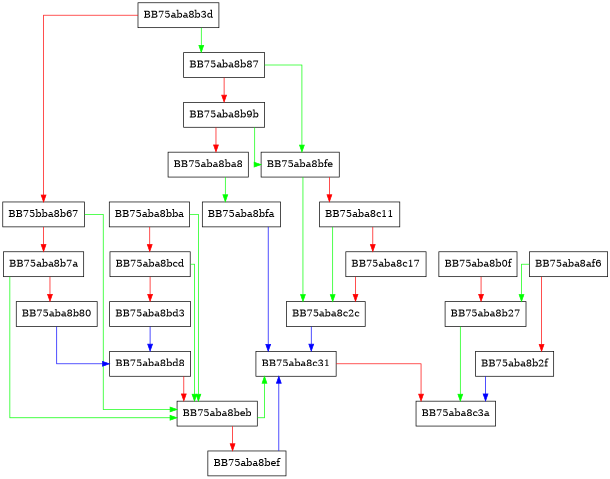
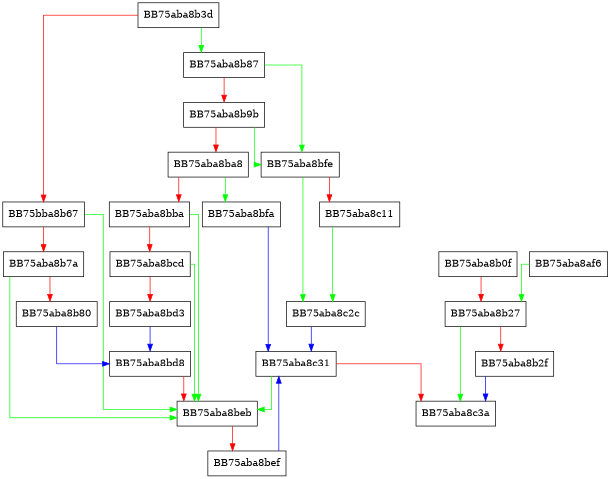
none -> (179, 186)
(386, 264) -> none
(542, 311) -> (501, 335)
(264, 404) -> (272, 397)
